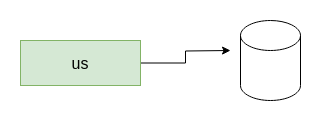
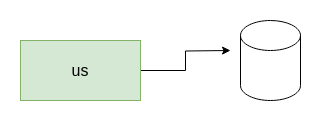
(81, 63) -> (81, 71)
